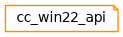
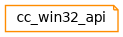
(62, 19) -> (62, 19)
